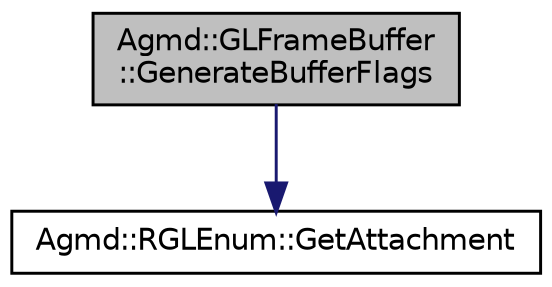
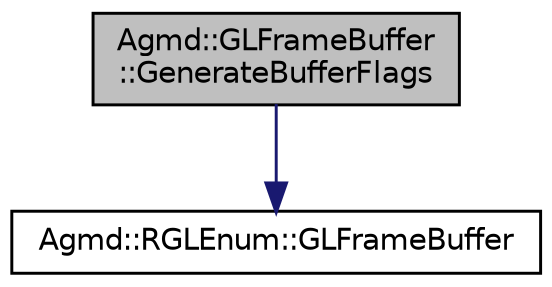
(276, 242) -> (276, 242)
